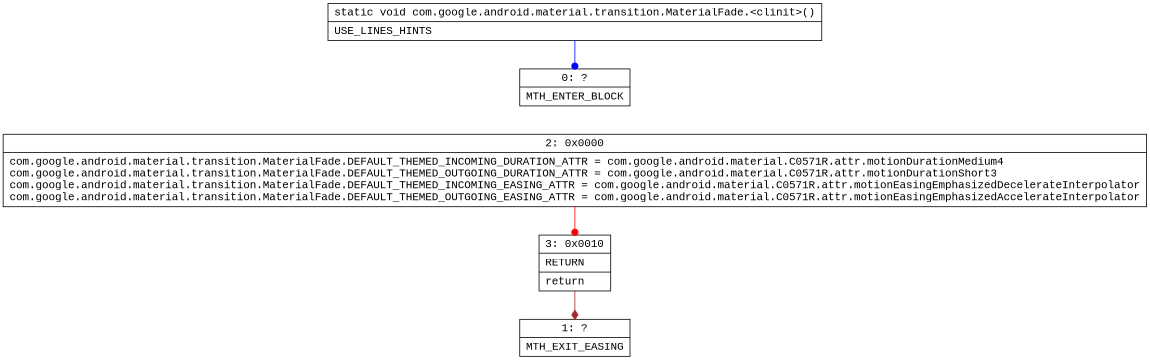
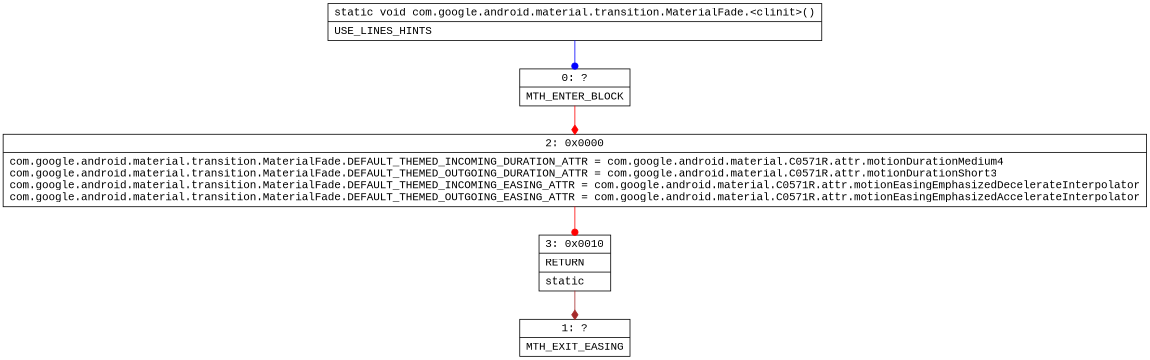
none -> (575, 115)
(565, 281) -> (565, 281)
